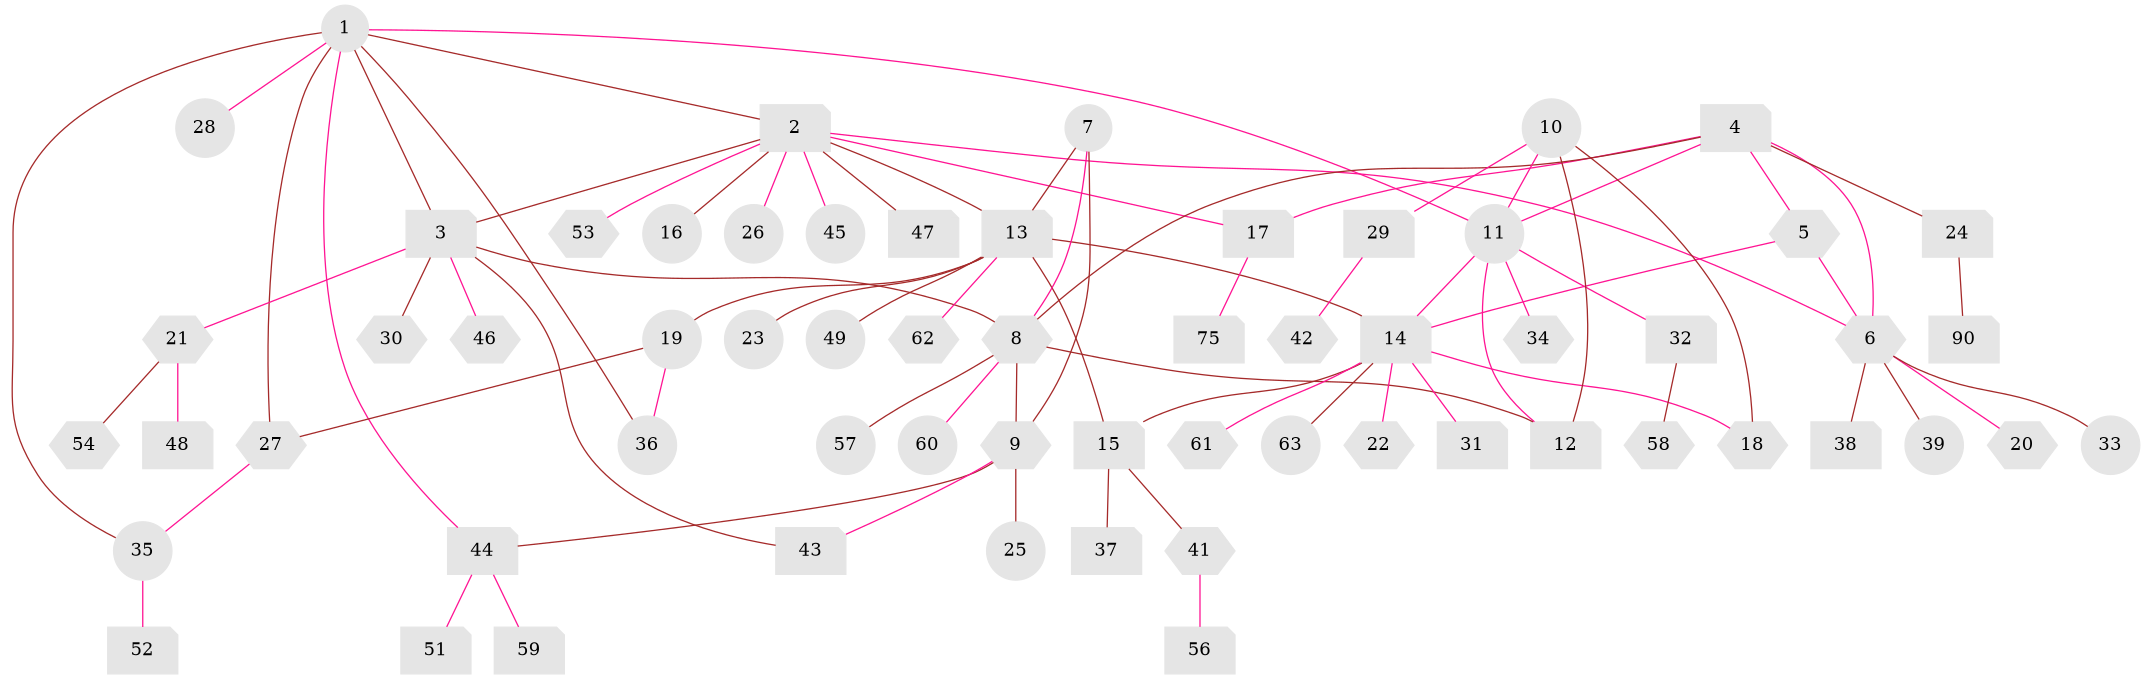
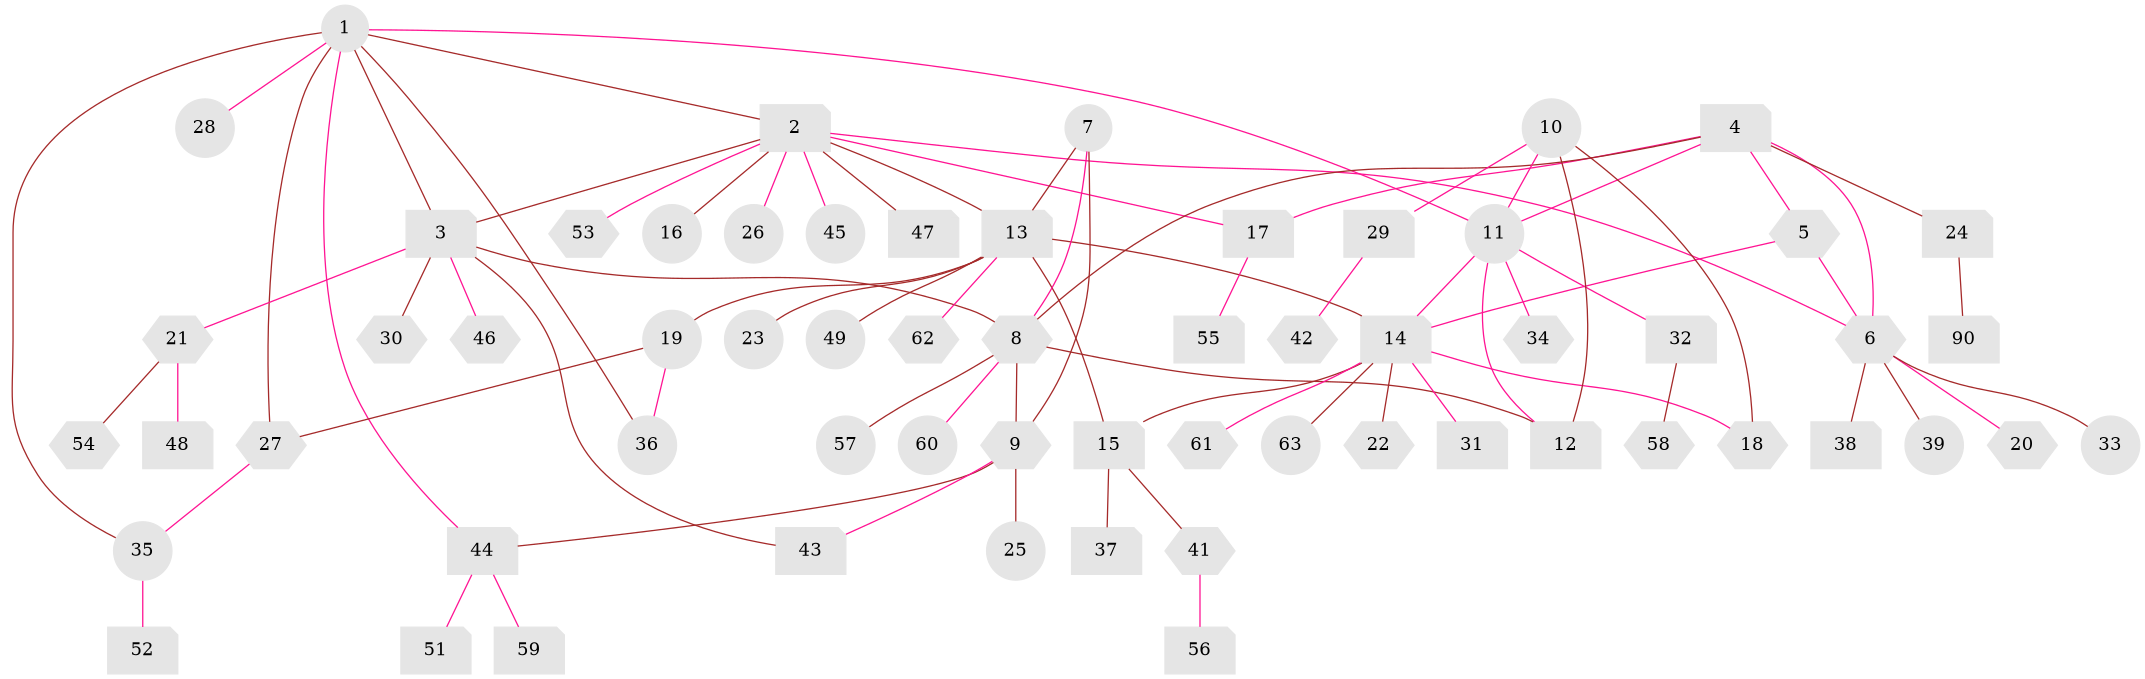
(1209, 340) -> (1209, 340)
(1387, 394) -> (1387, 394)
